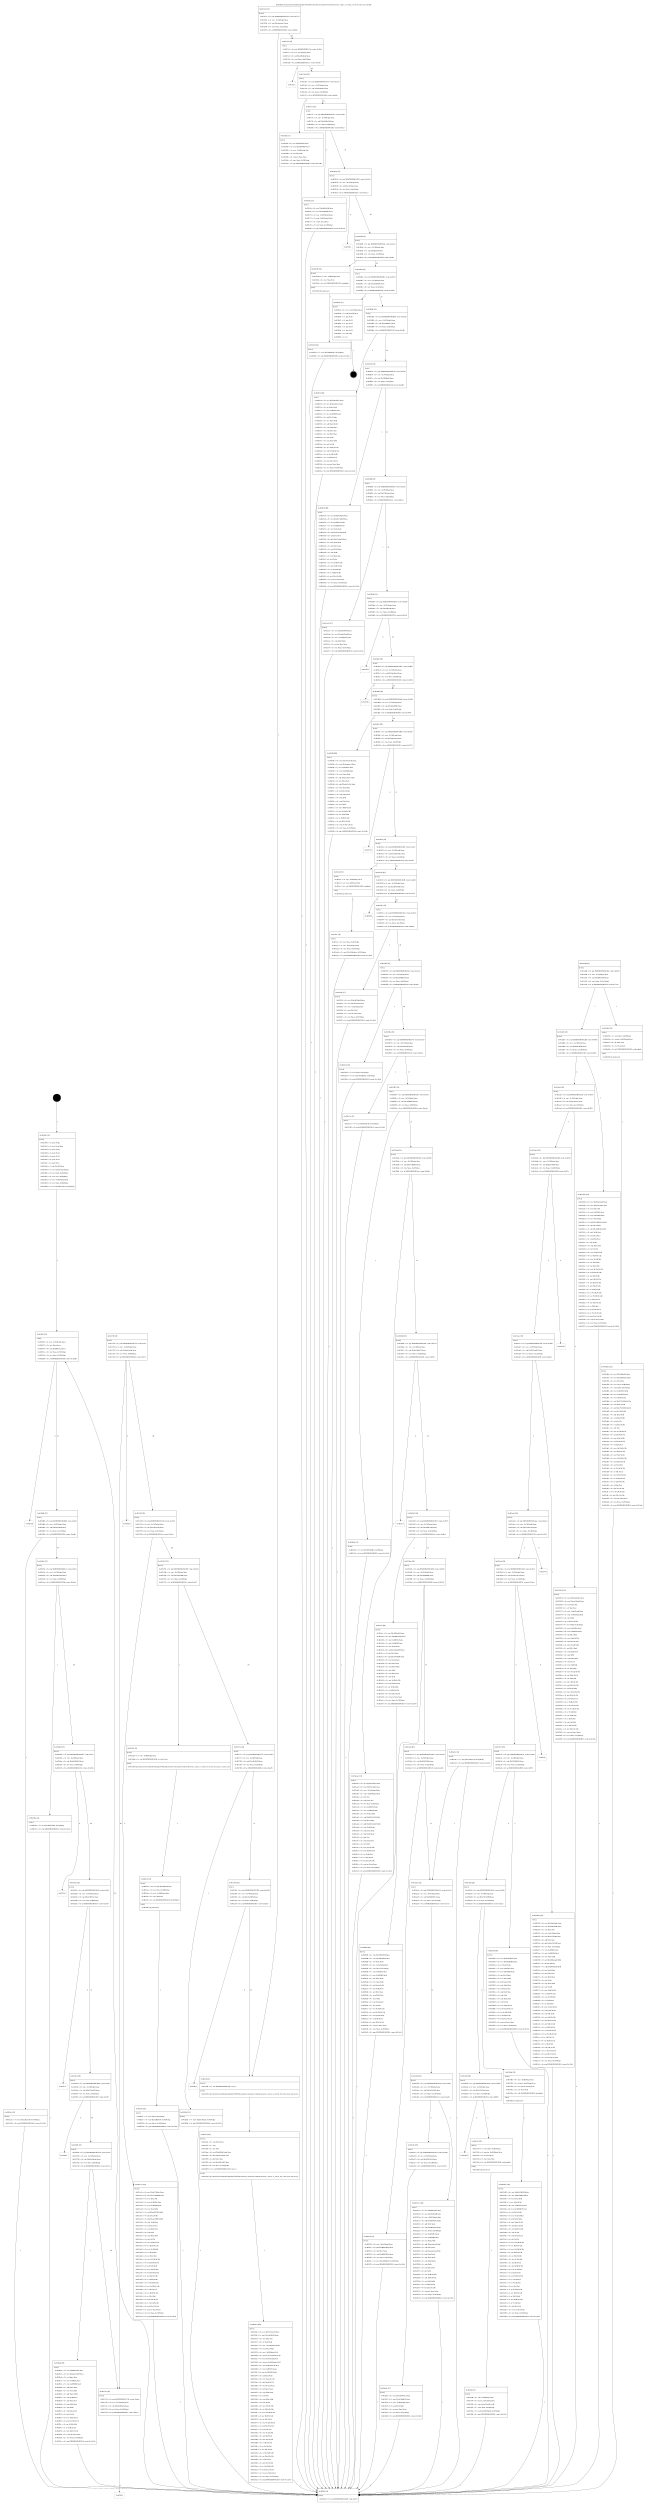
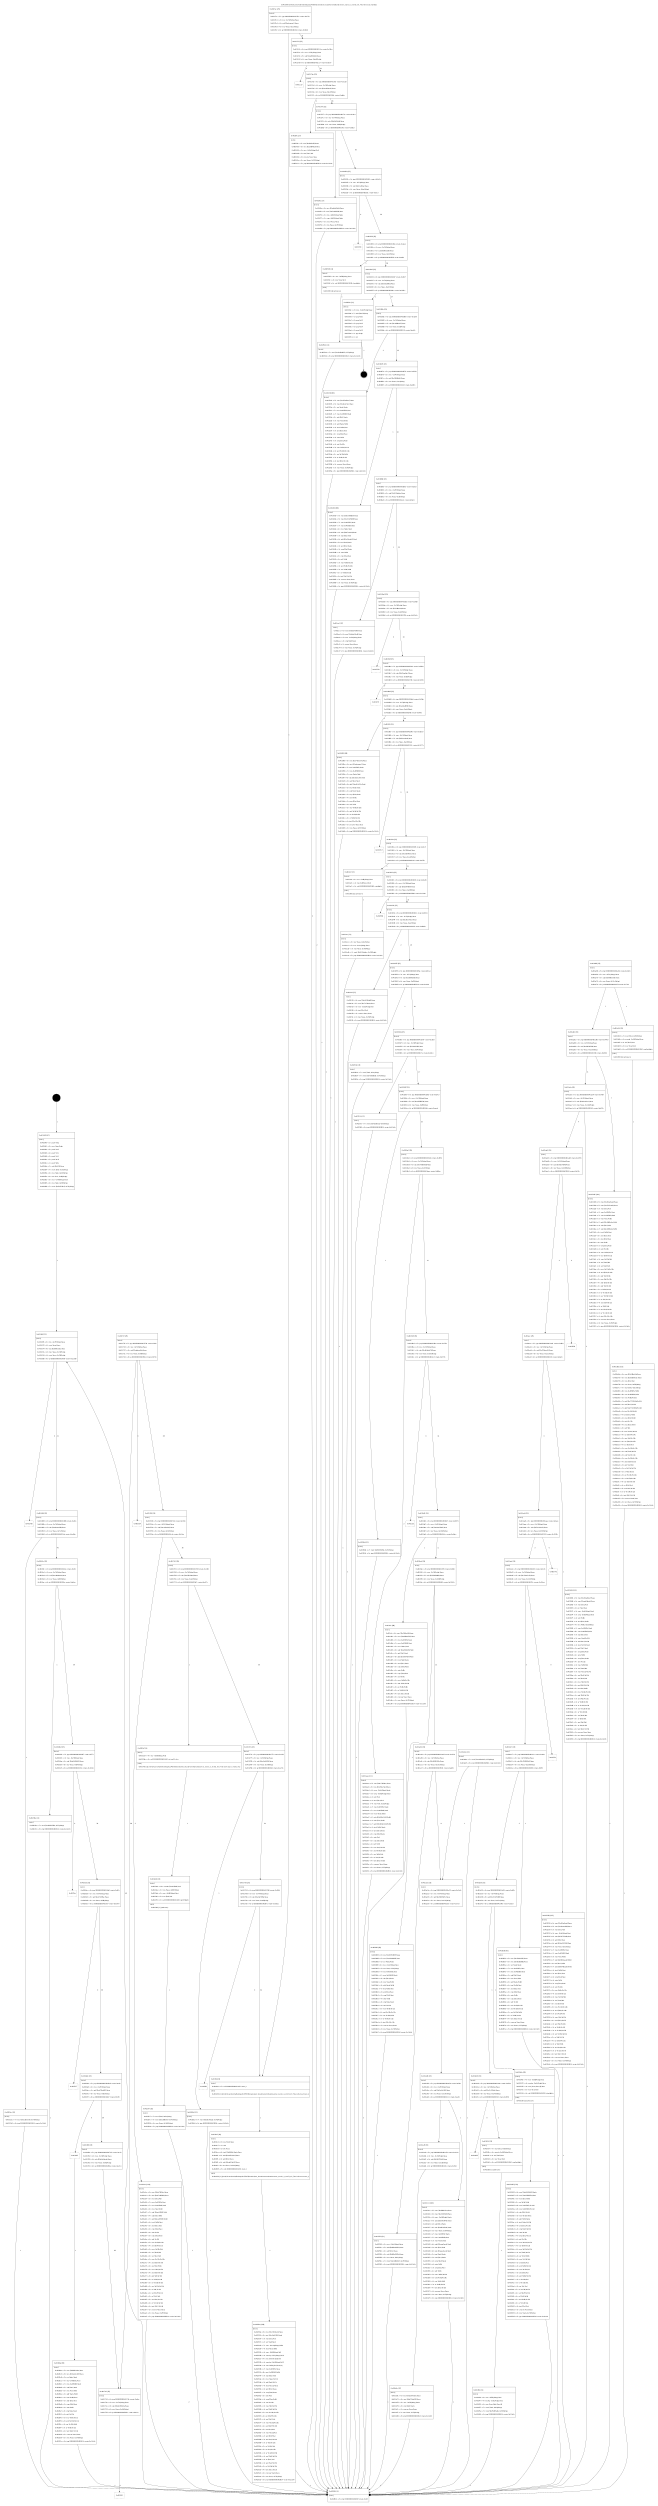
(84, 2264) -> (75, 2259)
